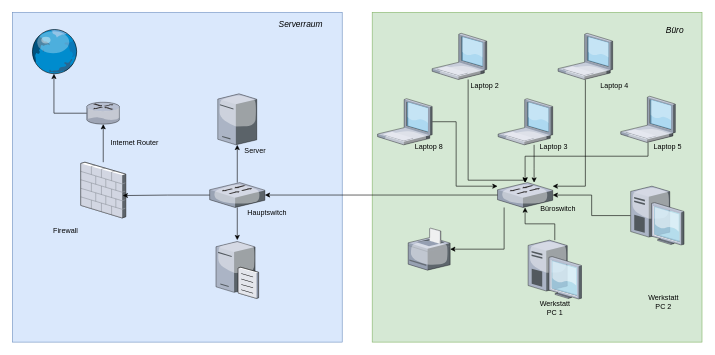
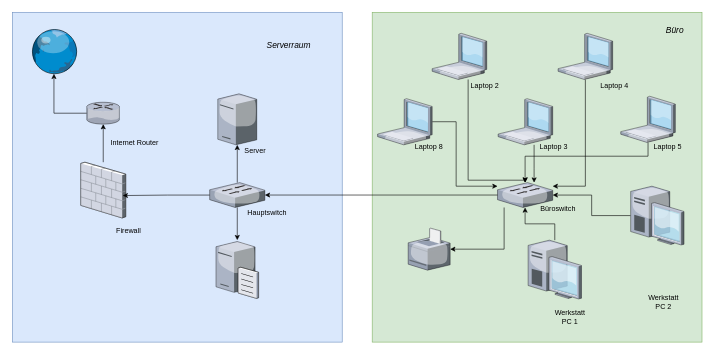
(301, 24) -> (289, 45)
(66, 231) -> (129, 231)
(555, 308) -> (570, 317)
